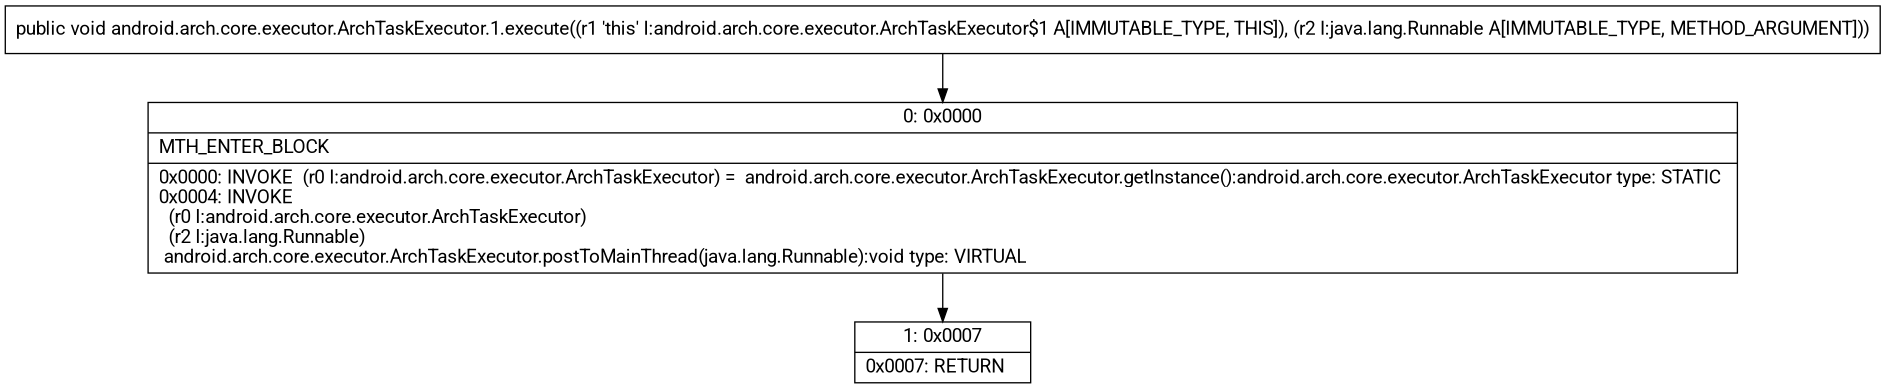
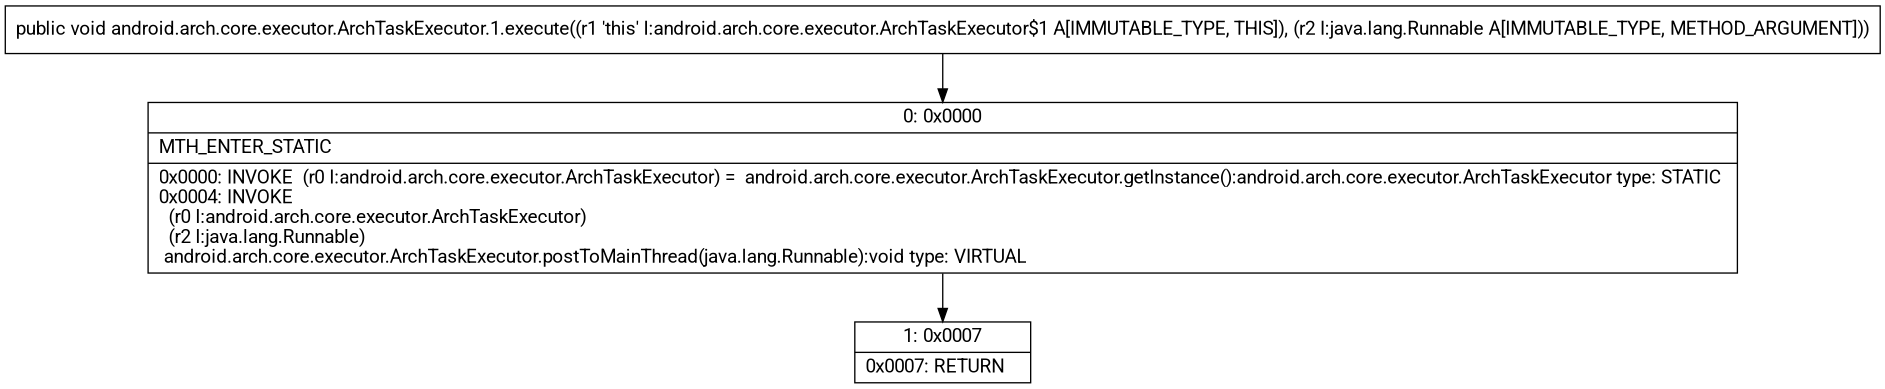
(245, 147) -> (245, 147)
